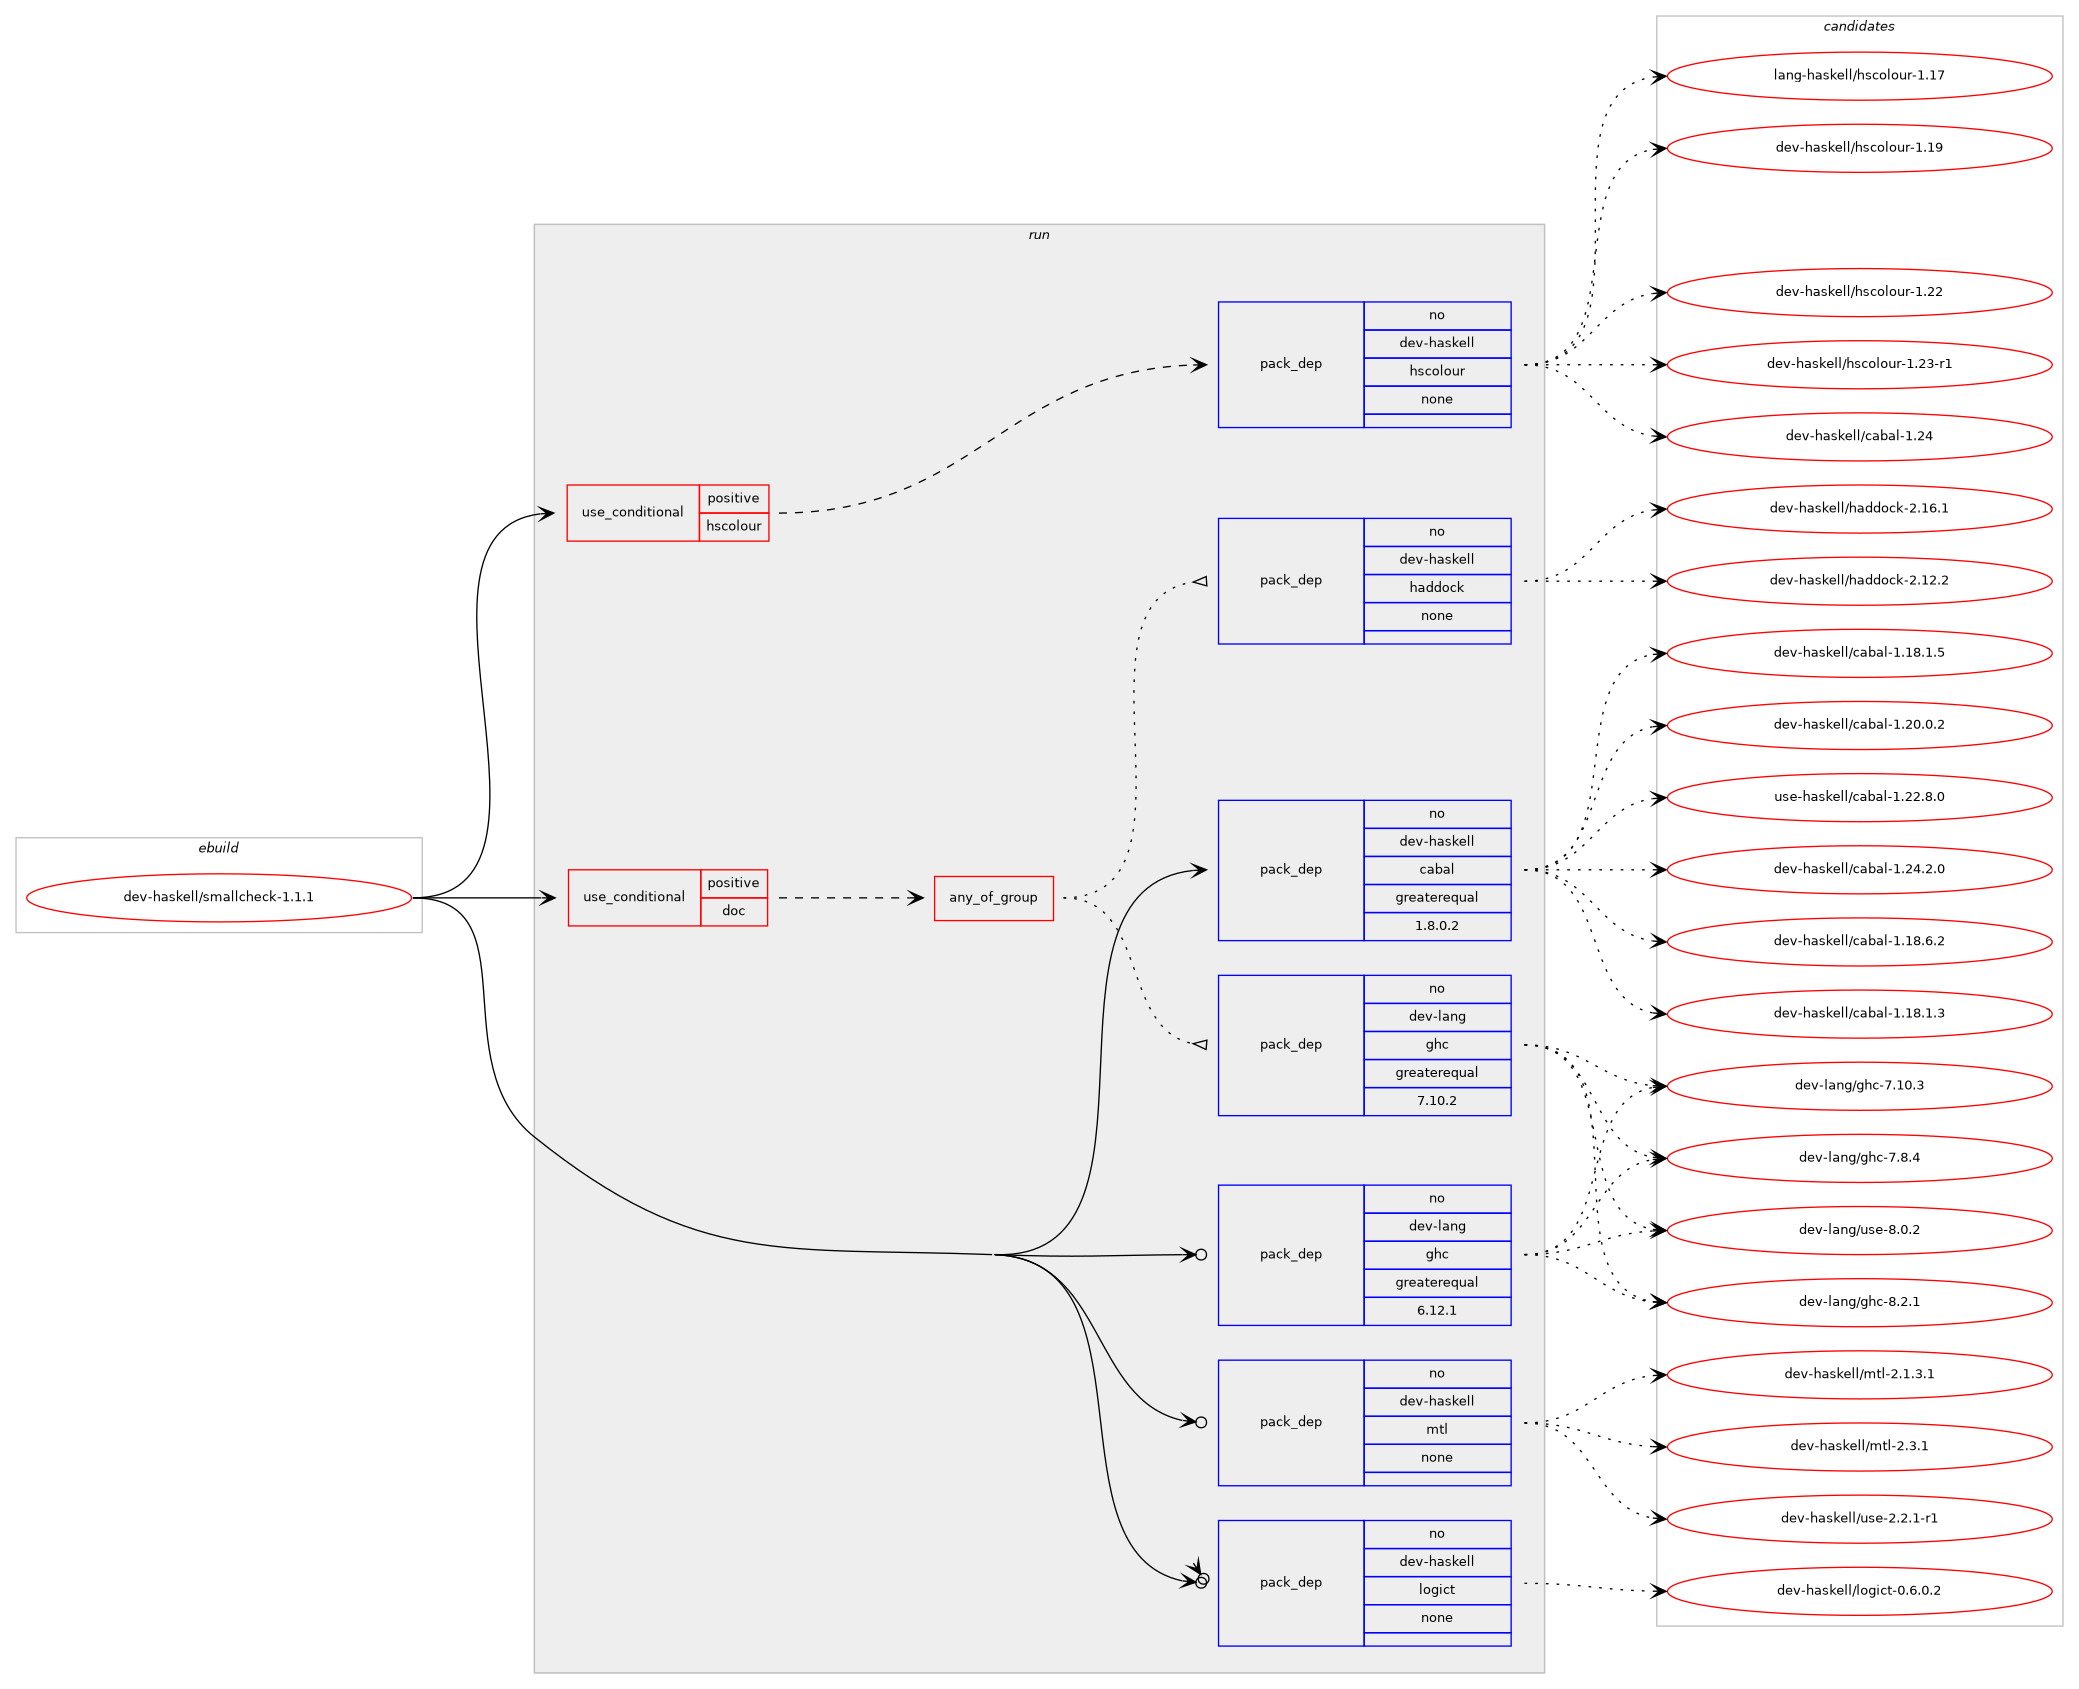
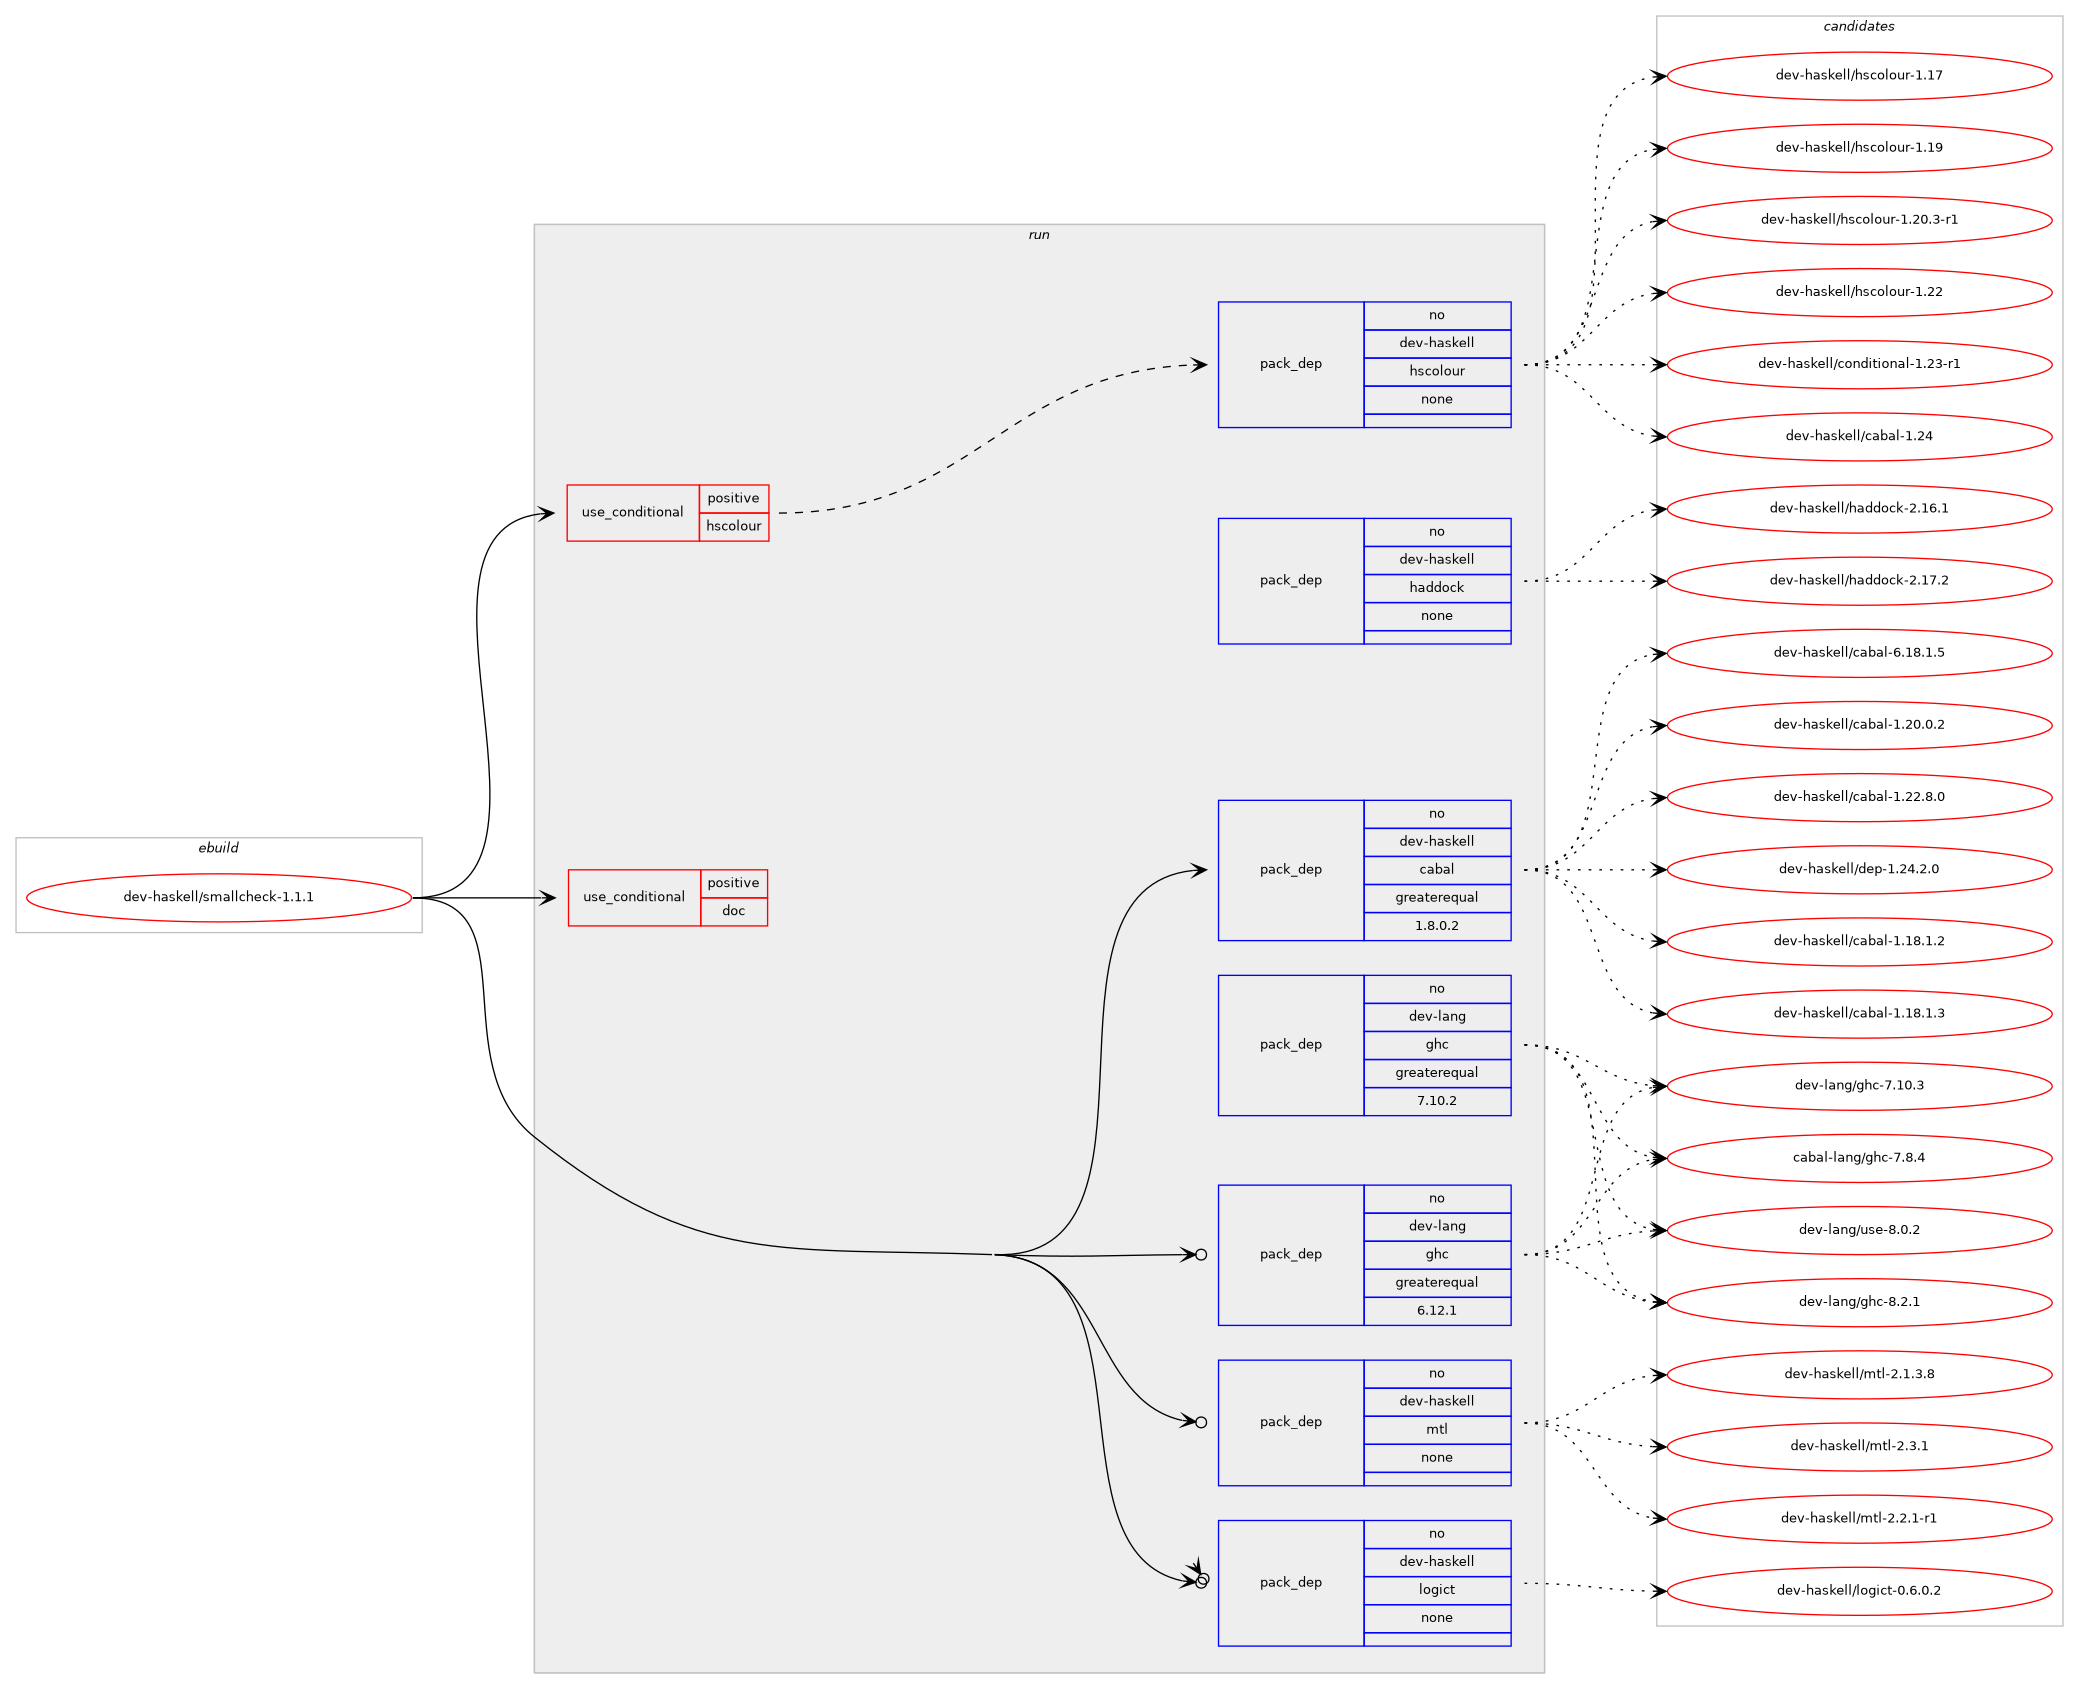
(1860, 76) -> (1860, 76)
none -> (1860, 220)
(1860, 365) -> (1860, 365)
(1860, 581) -> (1860, 581)
(1860, 653) -> (1860, 653)
(1860, 798) -> (1860, 798)
(1860, 870) -> (1860, 870)
(993, 898) -> none
(1860, 942) -> (1860, 942)
(1860, 1158) -> (1860, 1158)
(1860, 1375) -> (1860, 1375)
(1860, 1519) -> (1860, 1519)
